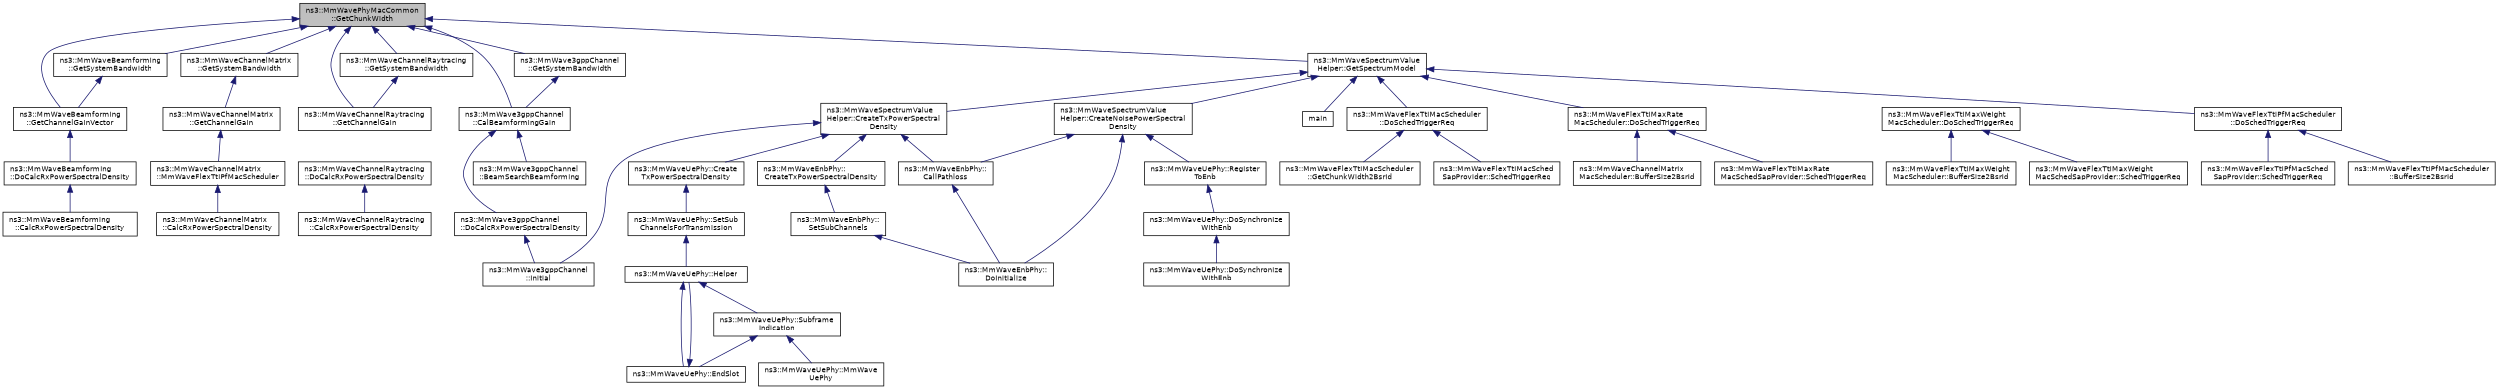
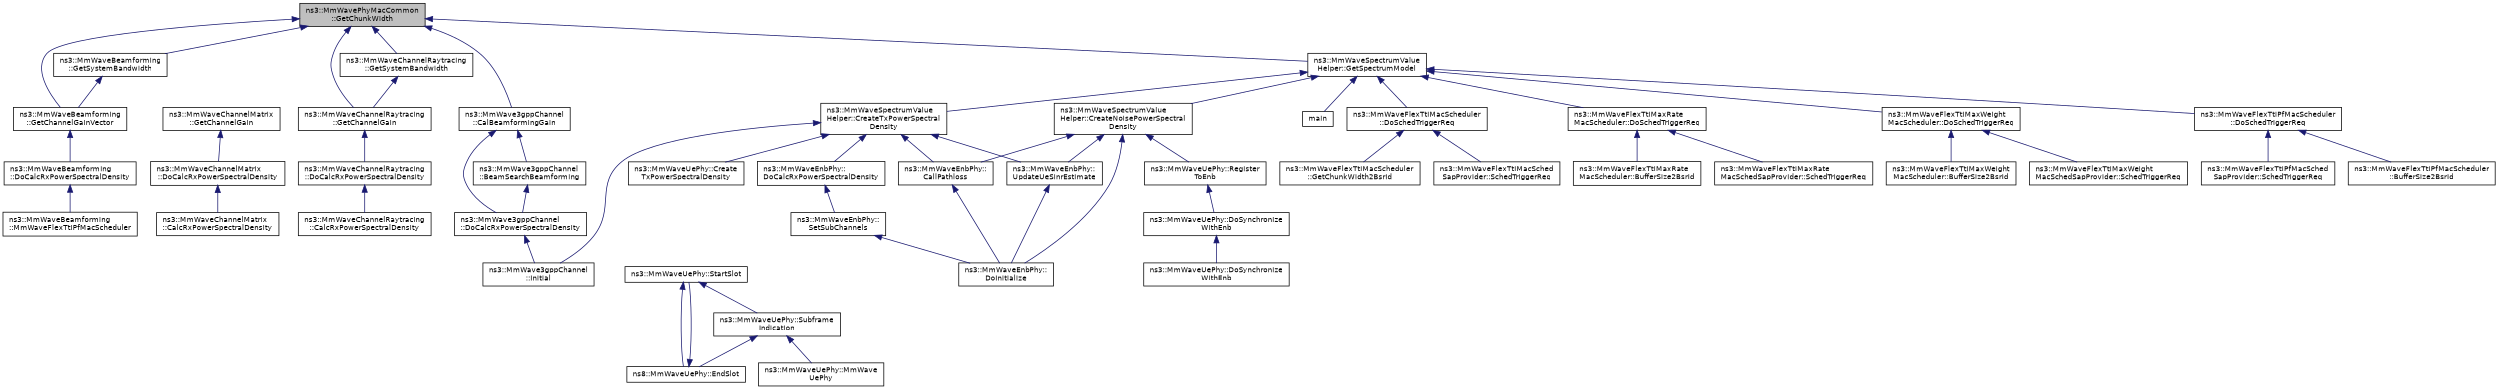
(239, 65) -> none
(570, 65) -> none
none -> (1658, 92)
none -> (365, 150)
(218, 173) -> (218, 173)
(821, 173) -> (821, 173)
none -> (1055, 173)
(1637, 173) -> (1637, 173)
none -> (524, 202)
(70, 224) -> (70, 224)
(686, 224) -> none
(686, 274) -> (686, 274)
(686, 374) -> (686, 374)
